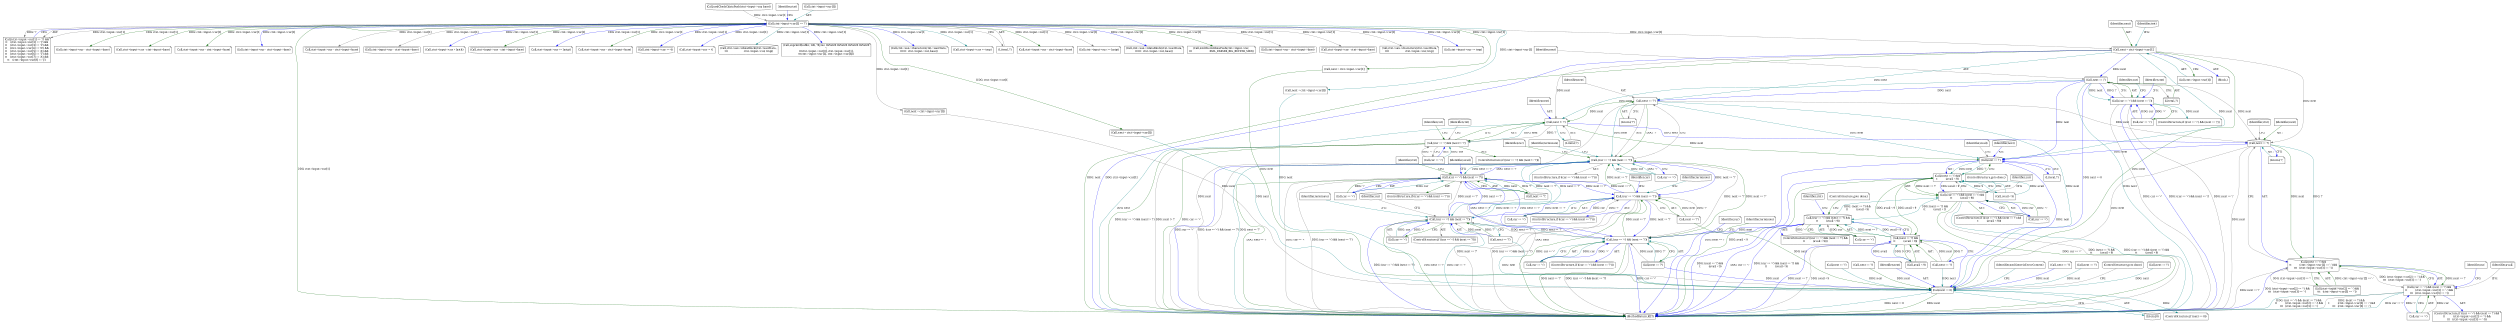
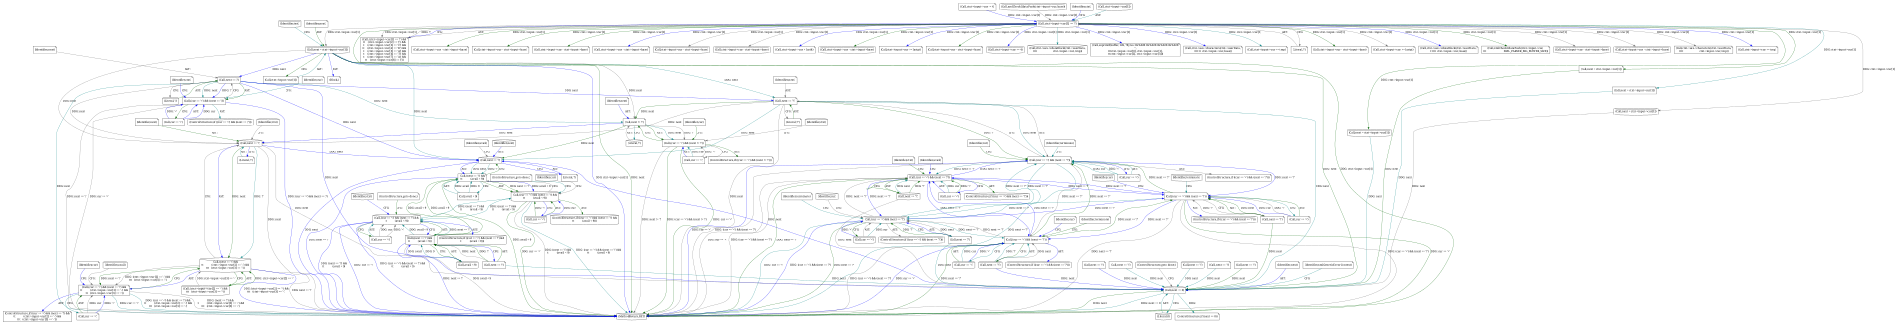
(733, 32) -> (1010, 17)
(2193, 112) -> (223, 112)
(2189, 122) -> (221, 122)
(2092, 178) -> (332, 178)
(1100, 285) -> none
